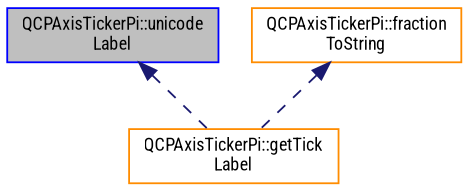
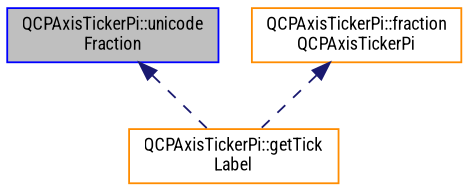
(113, 35) -> (113, 35)
(357, 35) -> (357, 35)
